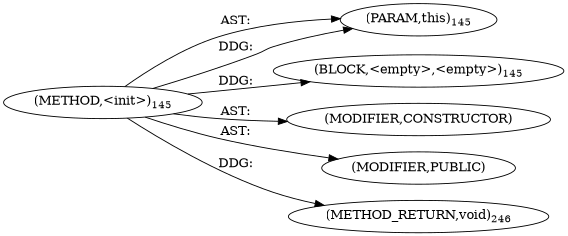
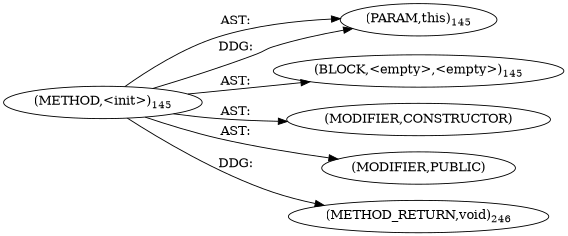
(238, 81) -> (238, 81)
